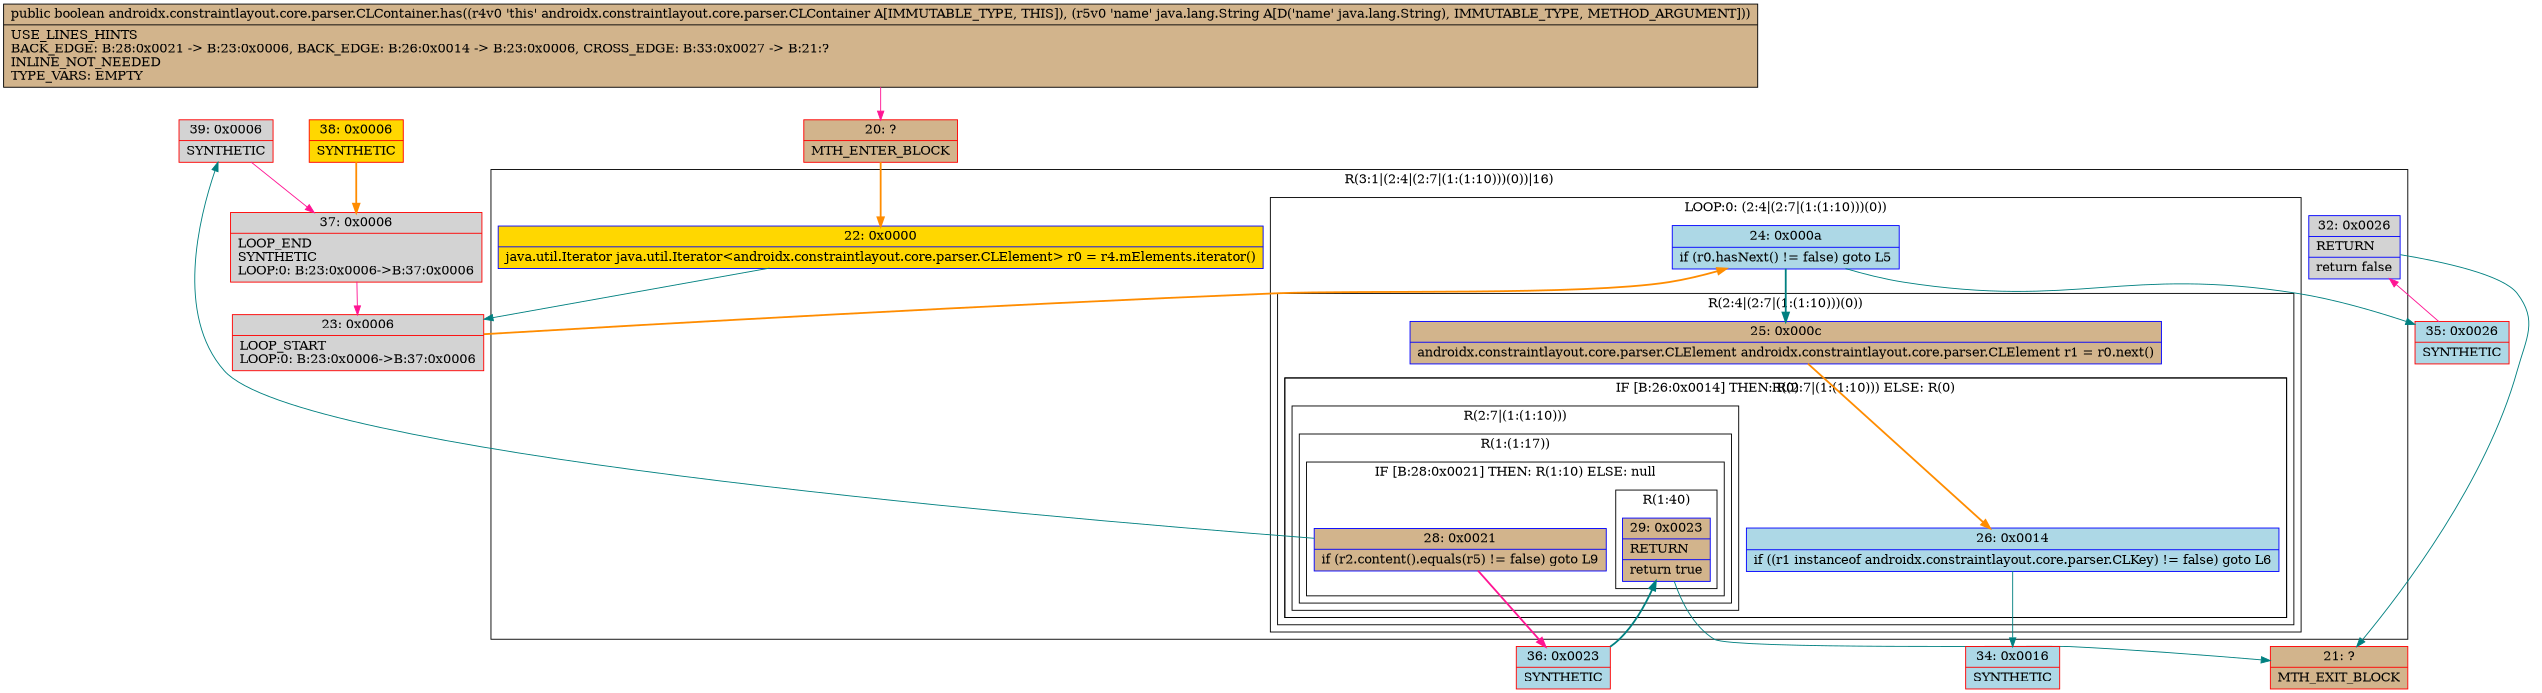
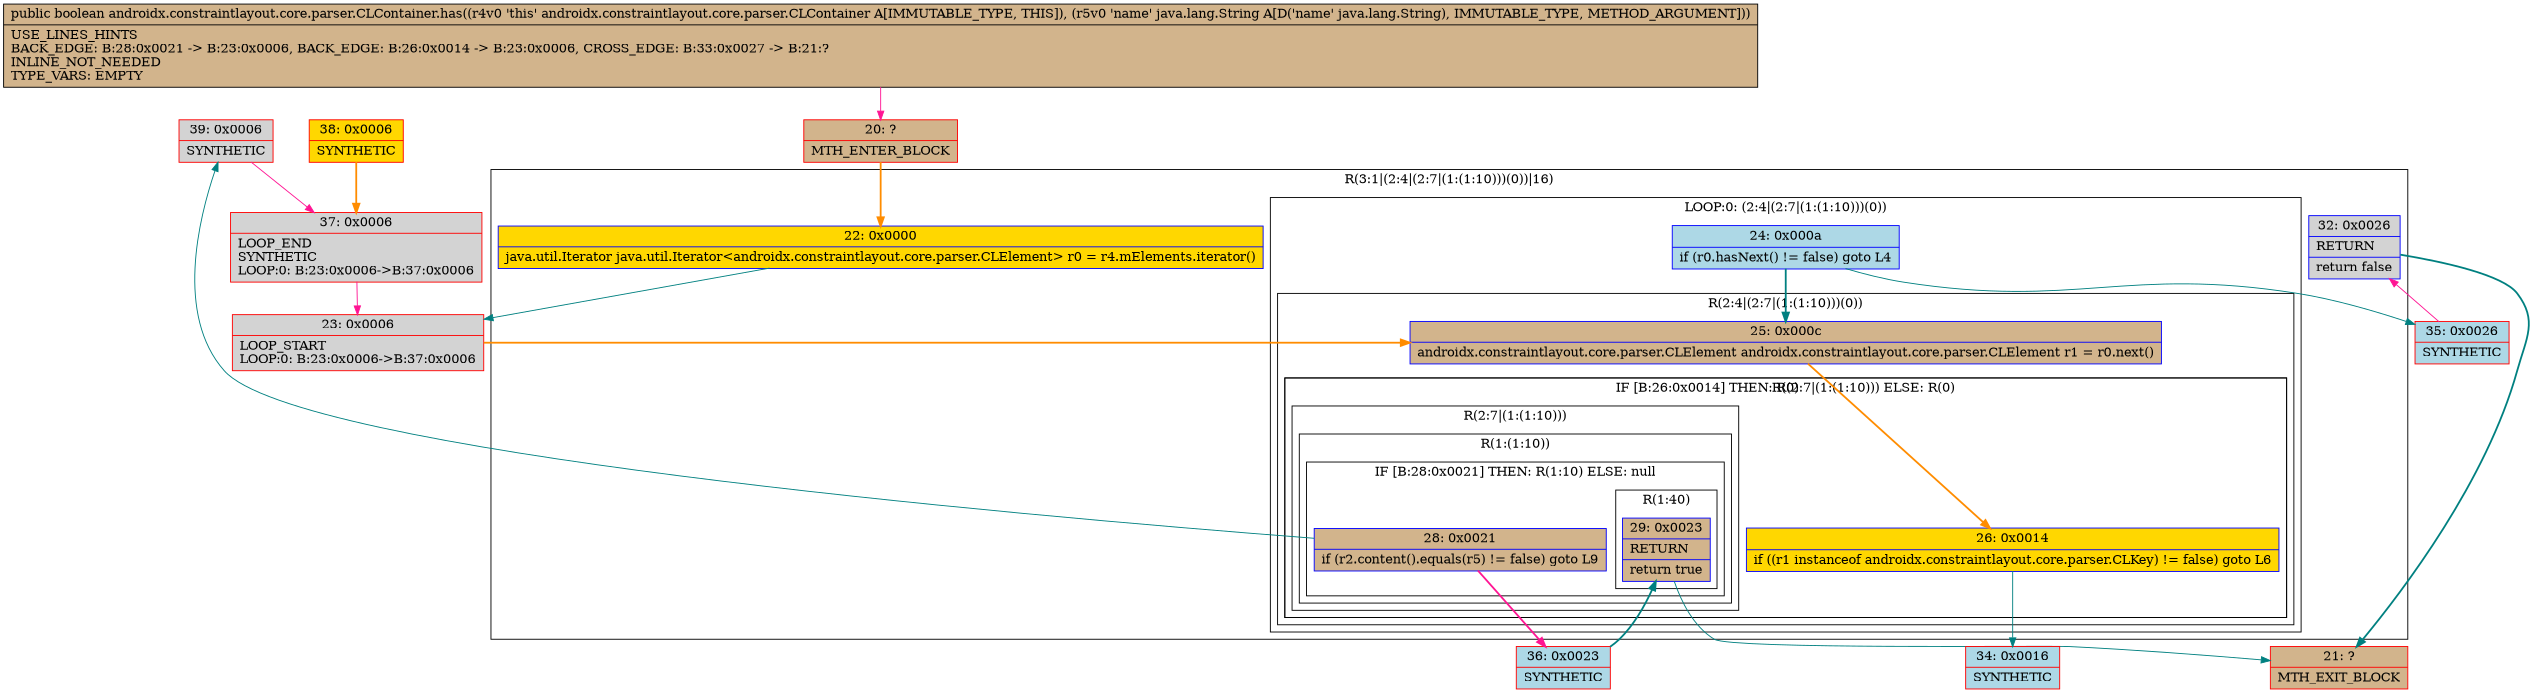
(1786, 258) -> (1786, 258)
(1101, 301) -> (942, 343)
(2500, 421) -> (2500, 421)
(1515, 444) -> (1515, 444)
(2013, 550) -> (2013, 550)
